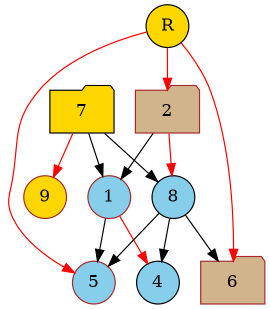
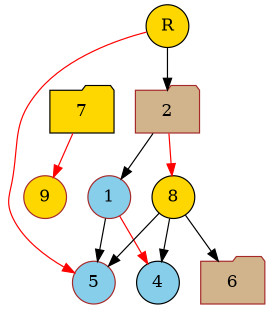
(167, 63) -> (167, 63)
(224, 141) -> none
(94, 149) -> none
(127, 153) -> none
(173, 197) -> (173, 197)
